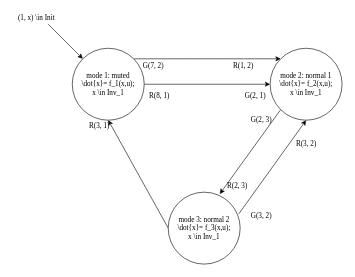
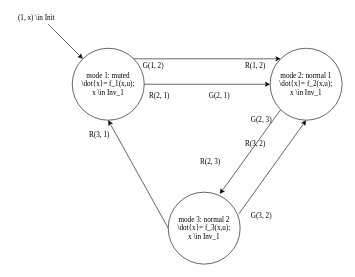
(154, 66) -> (154, 66)
(243, 66) -> (255, 66)
(160, 96) -> (160, 96)
(255, 96) -> (219, 96)
(99, 126) -> (99, 135)
(306, 144) -> (255, 144)
(237, 186) -> (210, 162)
